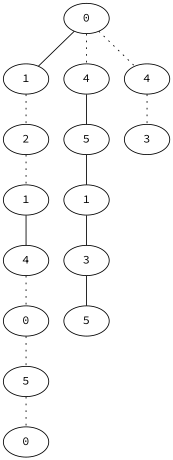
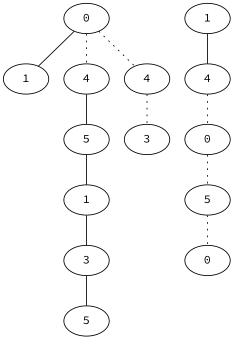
(26, 139) -> none
